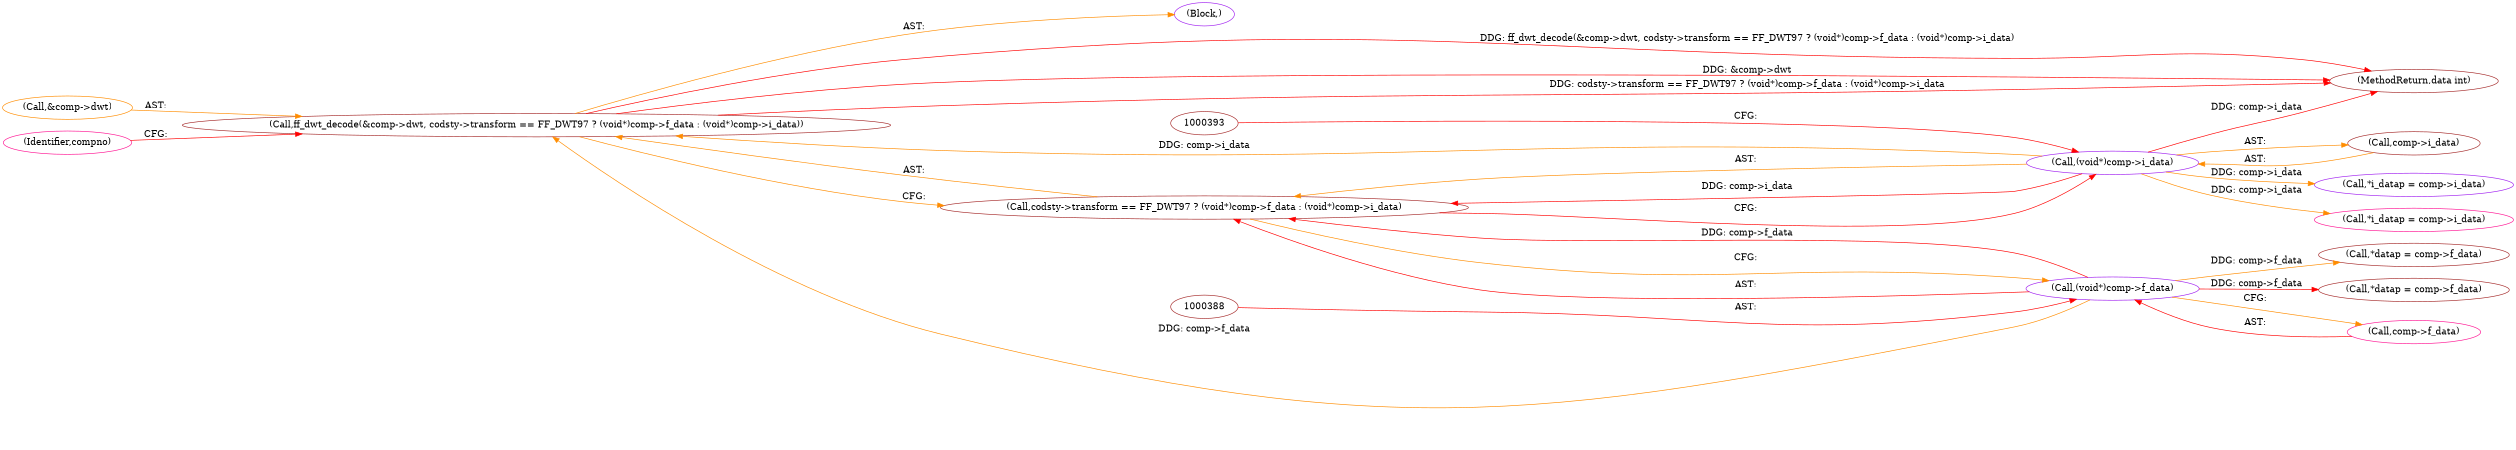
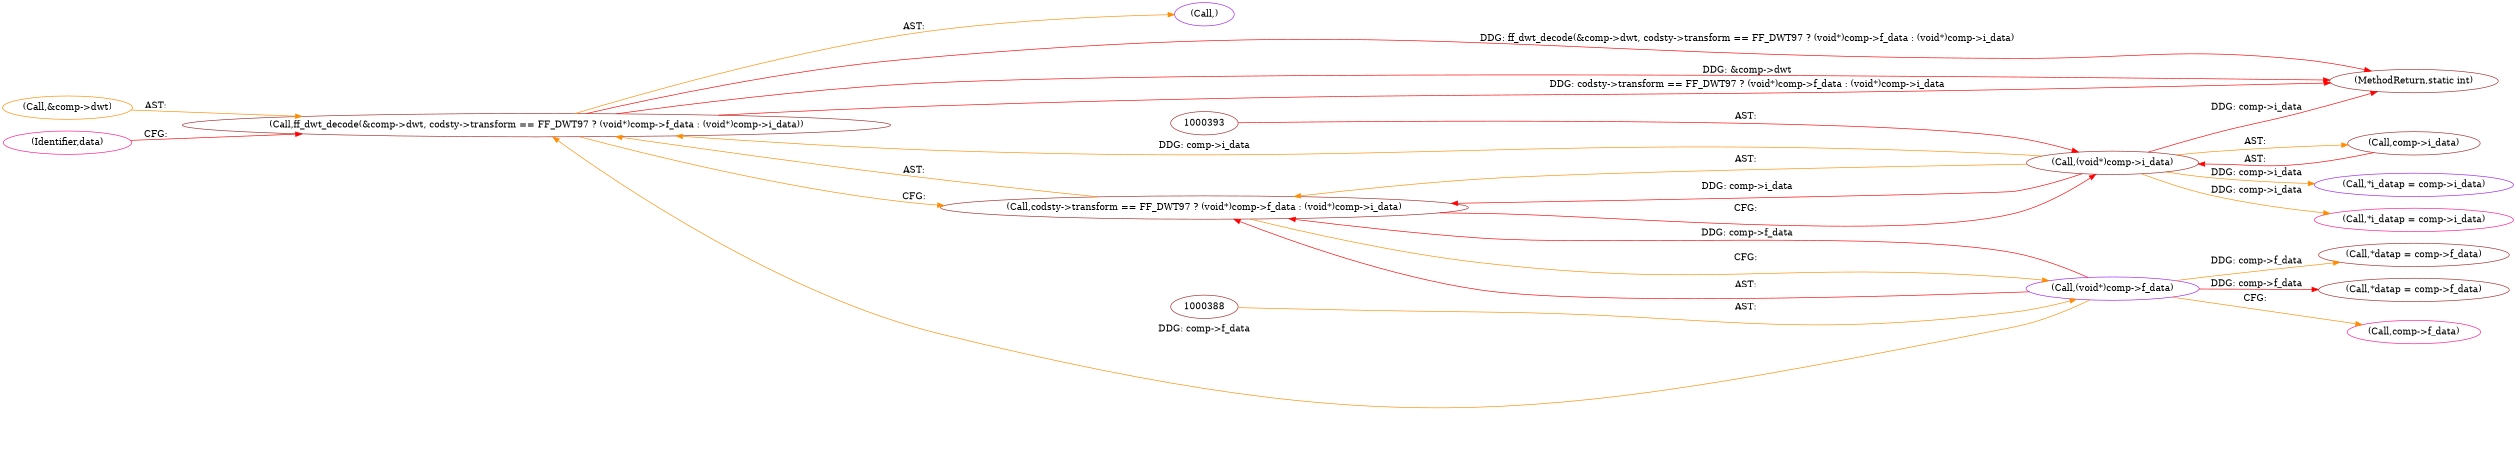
(1204, 14) -> (1204, 14)
(2414, 81) -> (2414, 81)
(1747, 116) -> (1747, 116)
(68, 143) -> (68, 143)
(2113, 163) -> (2113, 163)
(2290, 165) -> (2290, 165)
(1655, 318) -> (1655, 318)
(2244, 333) -> none
